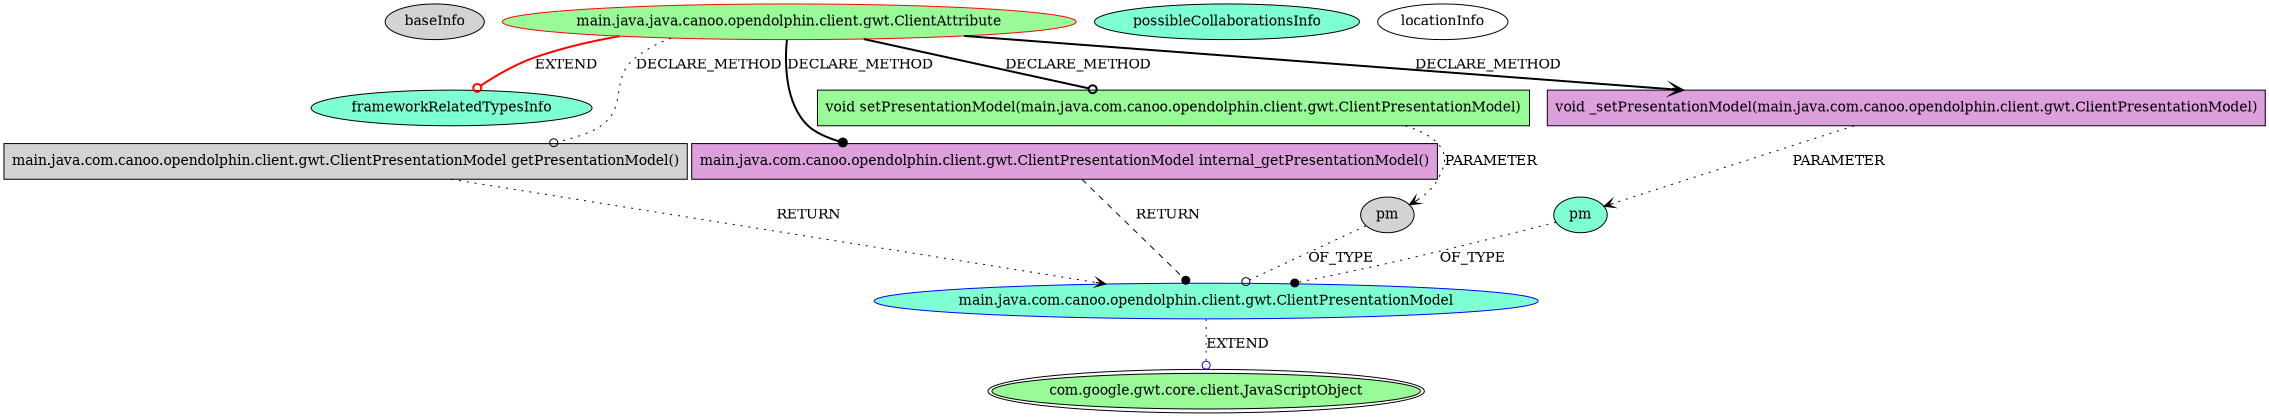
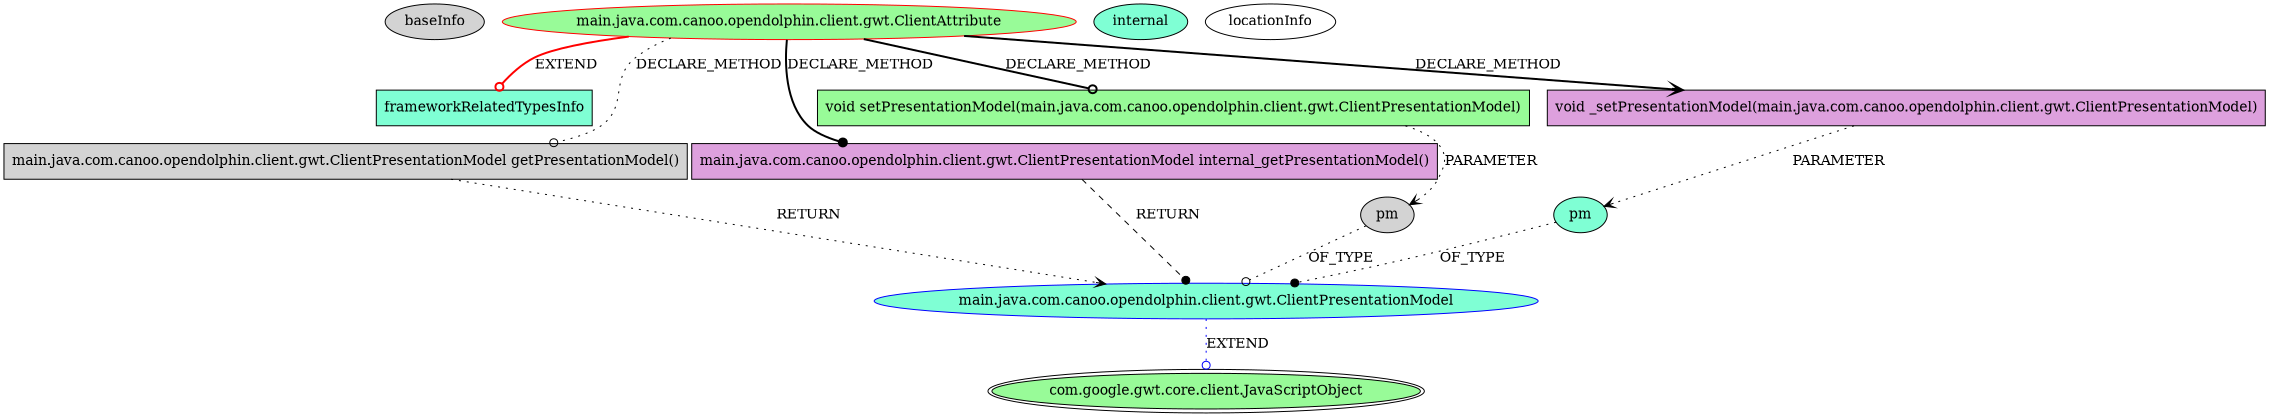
(789, 22) -> (789, 22)
(1227, 22) -> (1141, 22)
(452, 108) -> (484, 108)
